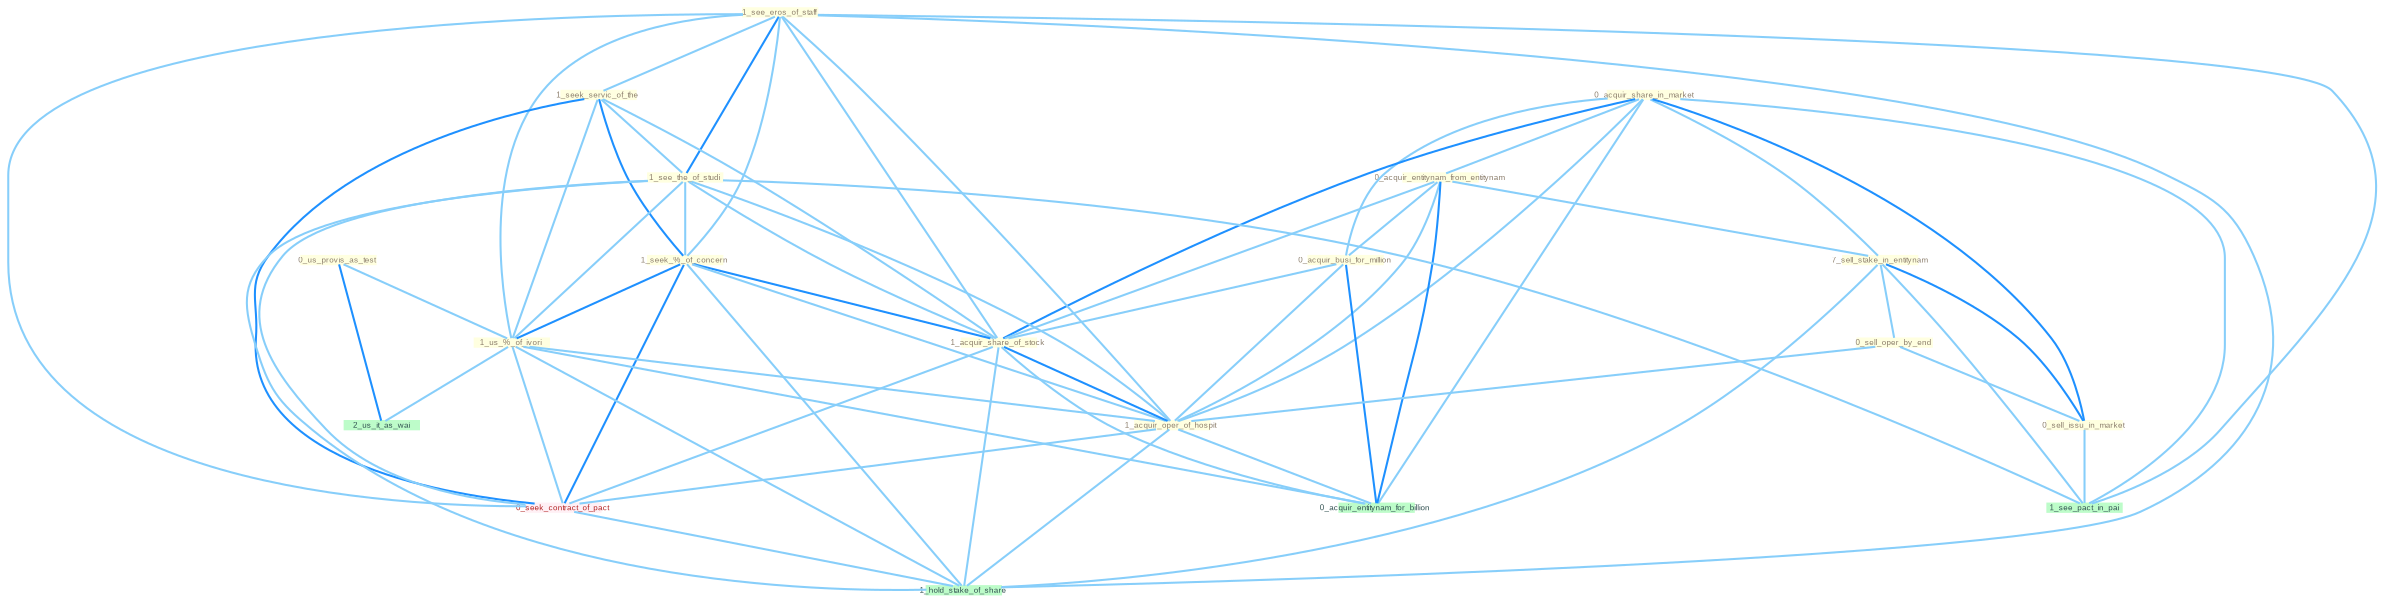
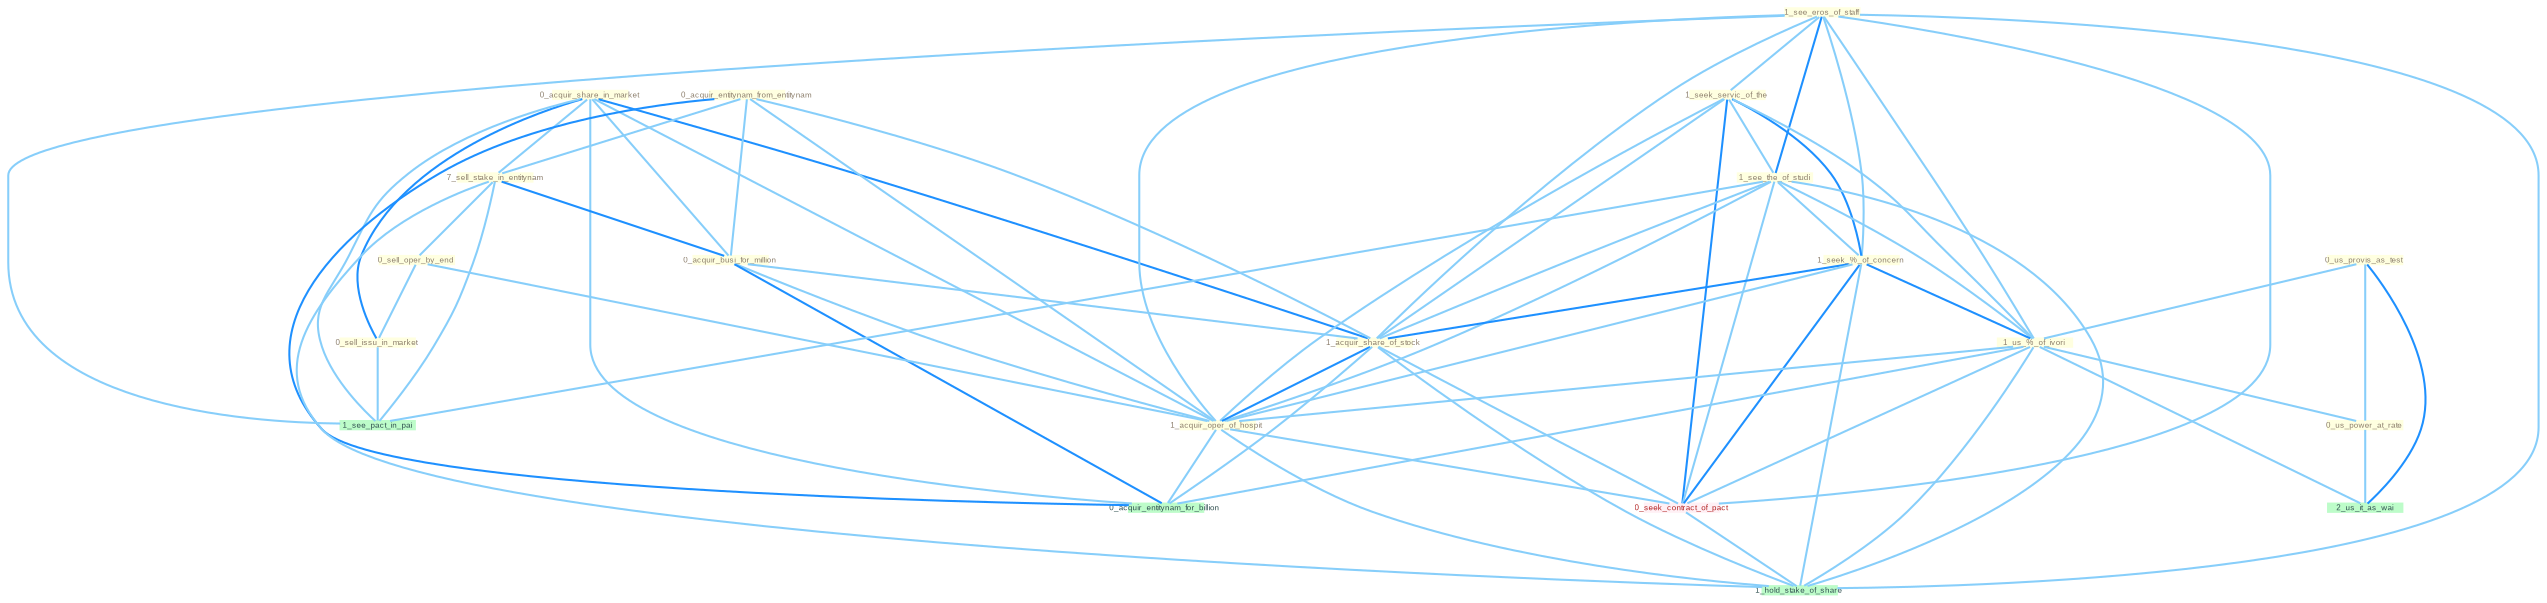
(1543, 136) -> none
none -> (1437, 261)
(2000, 324) -> (613, 219)
none -> (2365, 425)
